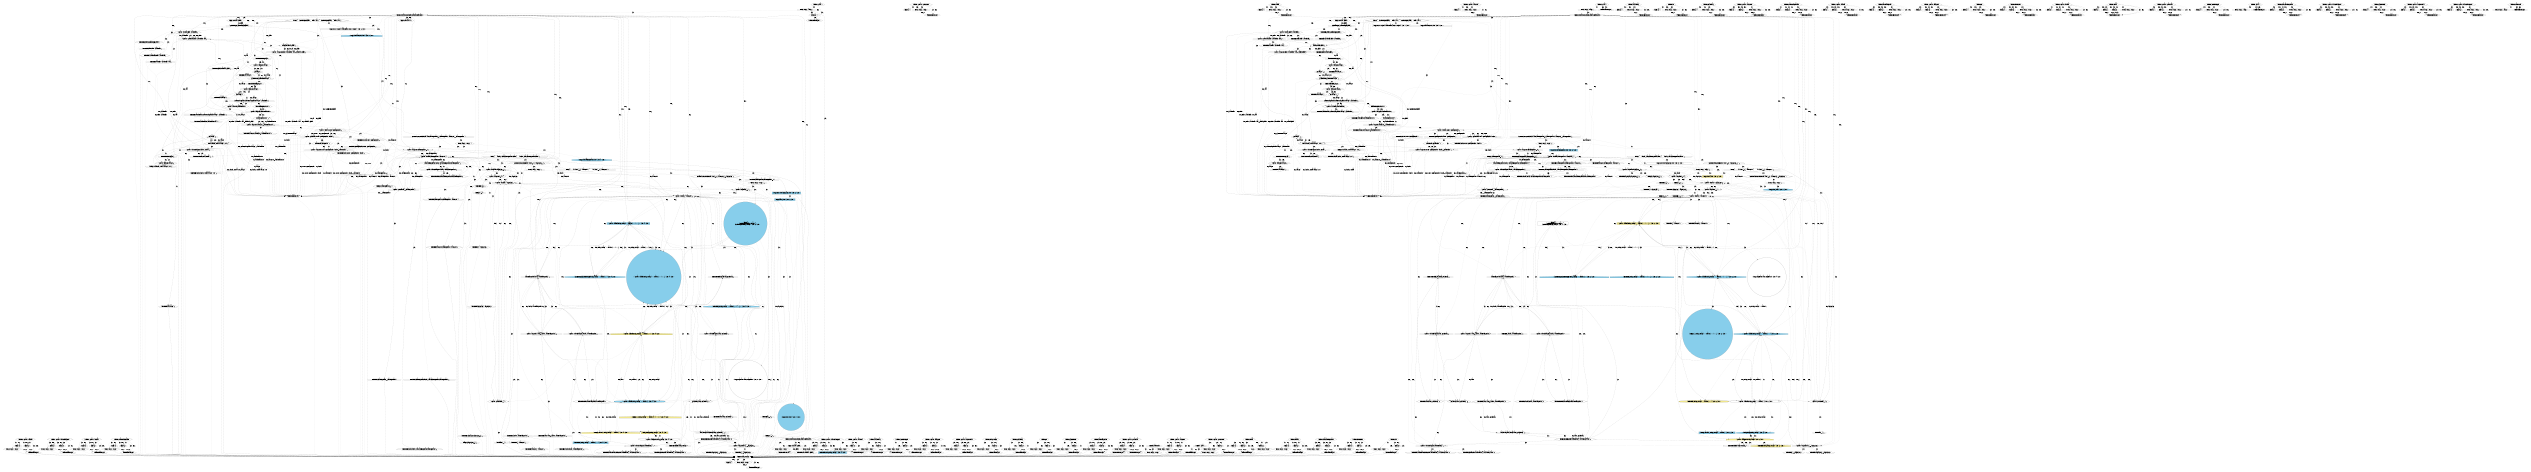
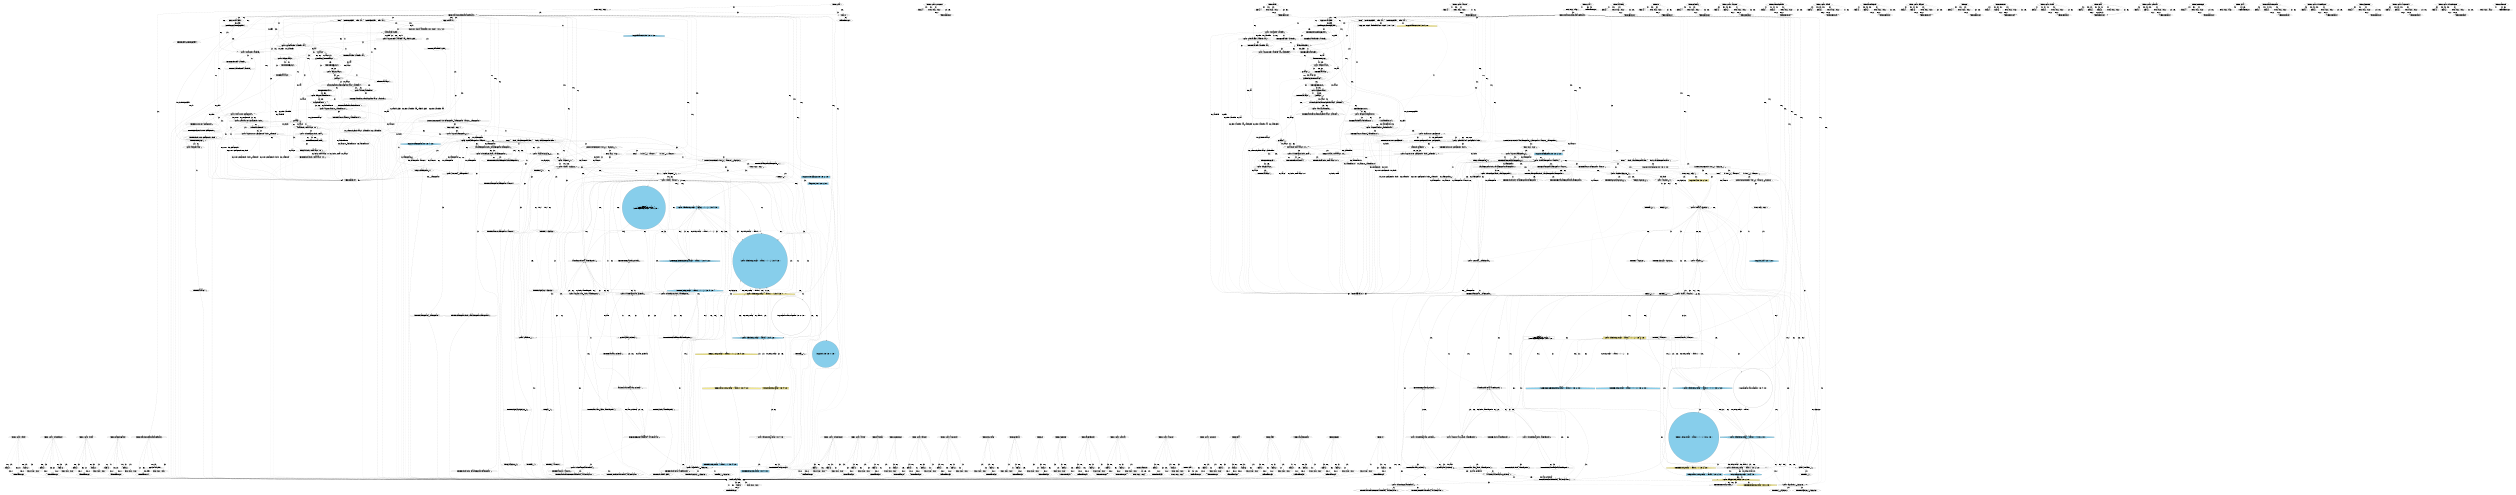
none -> (418, 23)
(1432, 26) -> (1417, 26)
none -> (763, 454)
